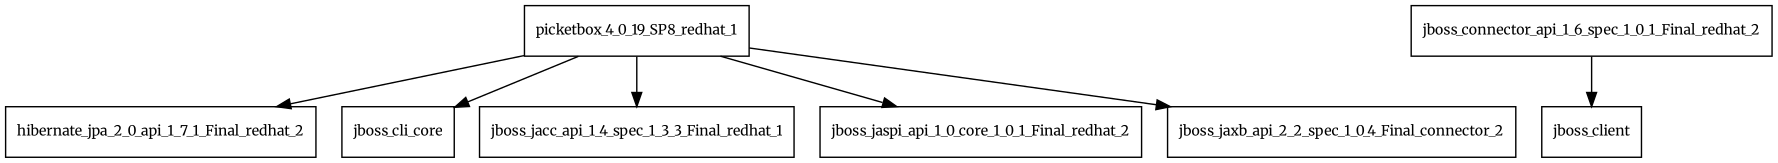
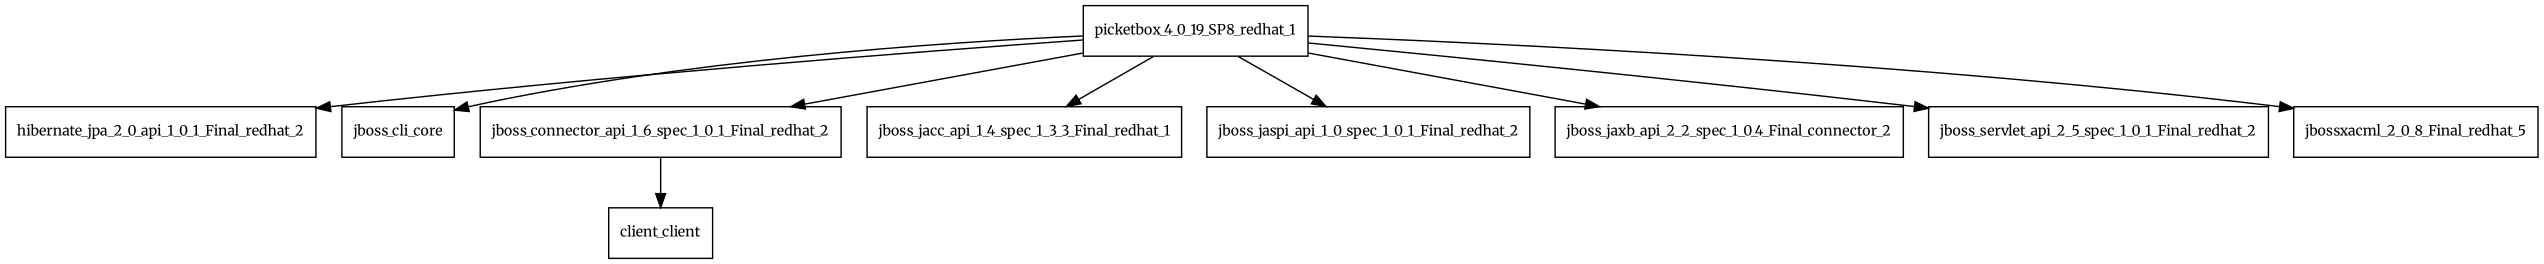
none -> (944, 79)
(161, 132) -> (161, 132)
(981, 132) -> (1368, 132)
(1592, 132) -> (661, 233)
none -> (2099, 132)
none -> (2416, 132)
